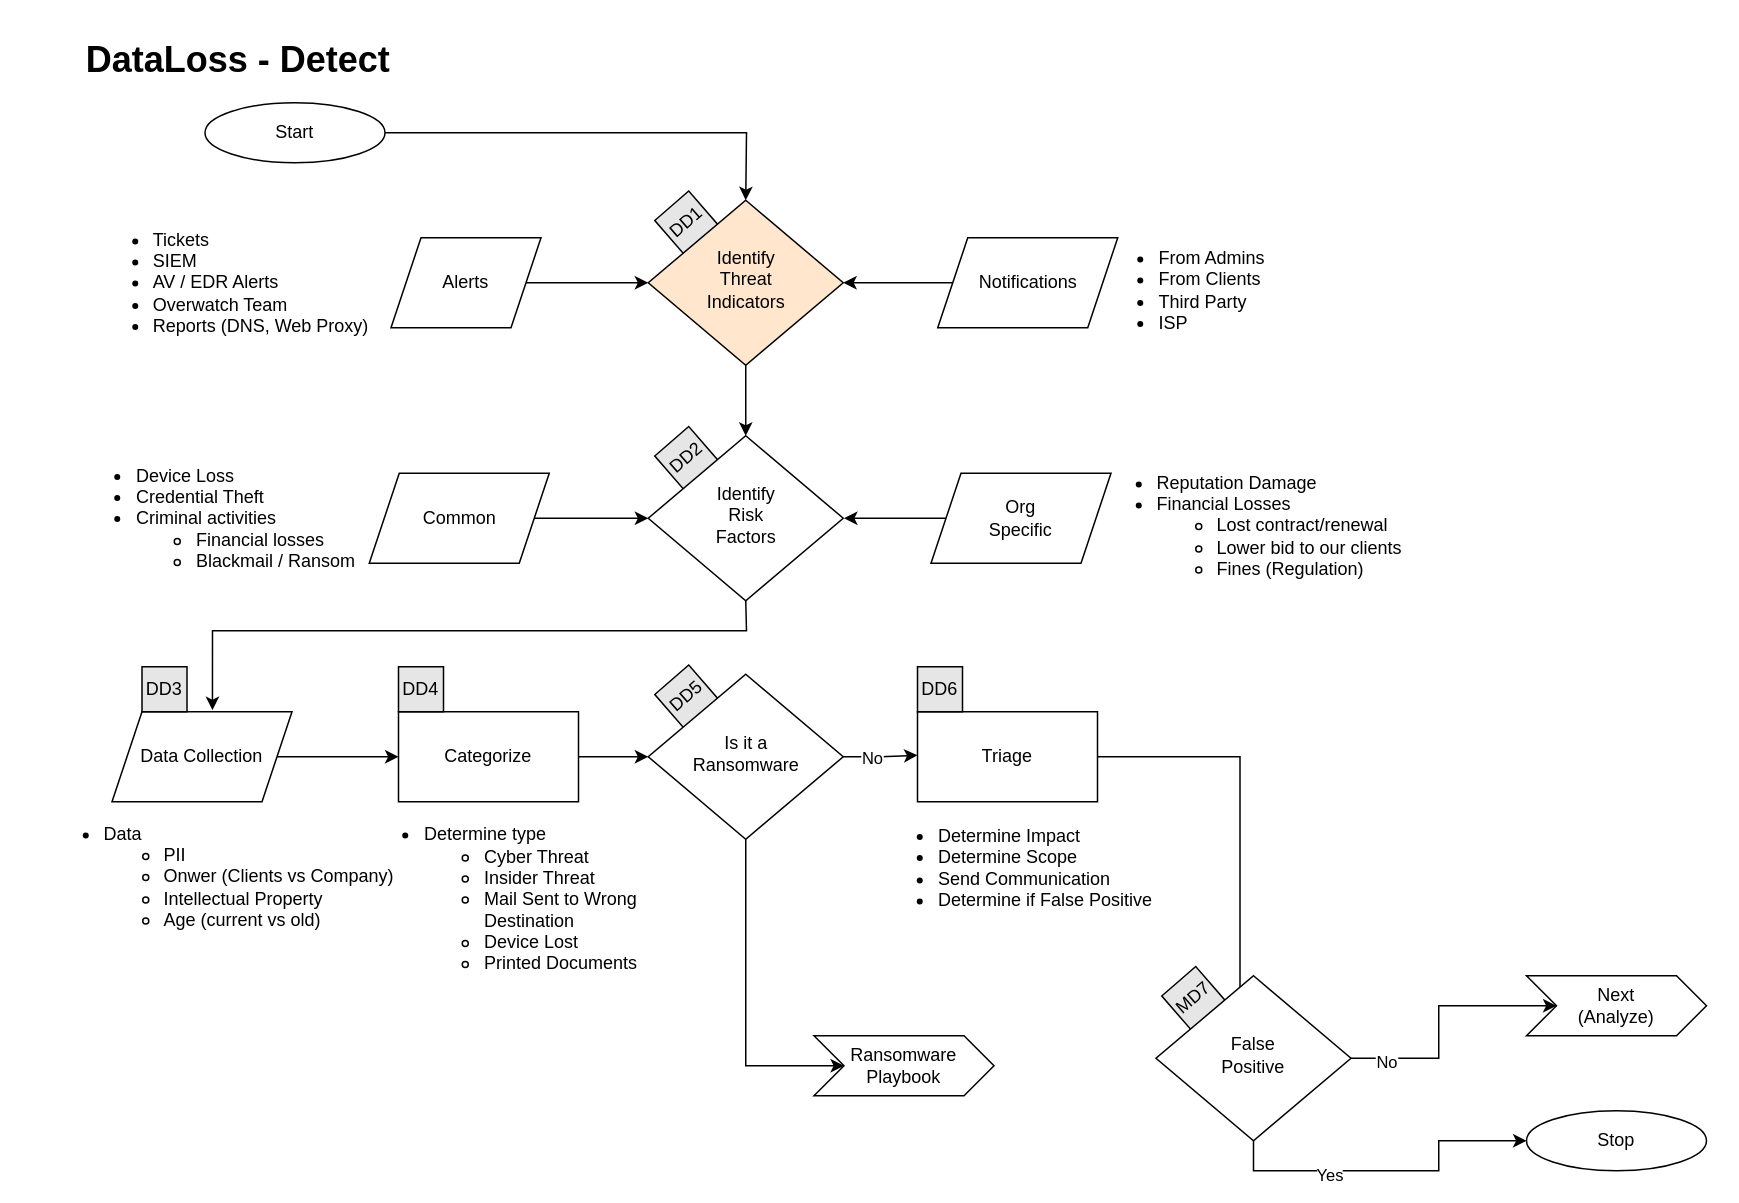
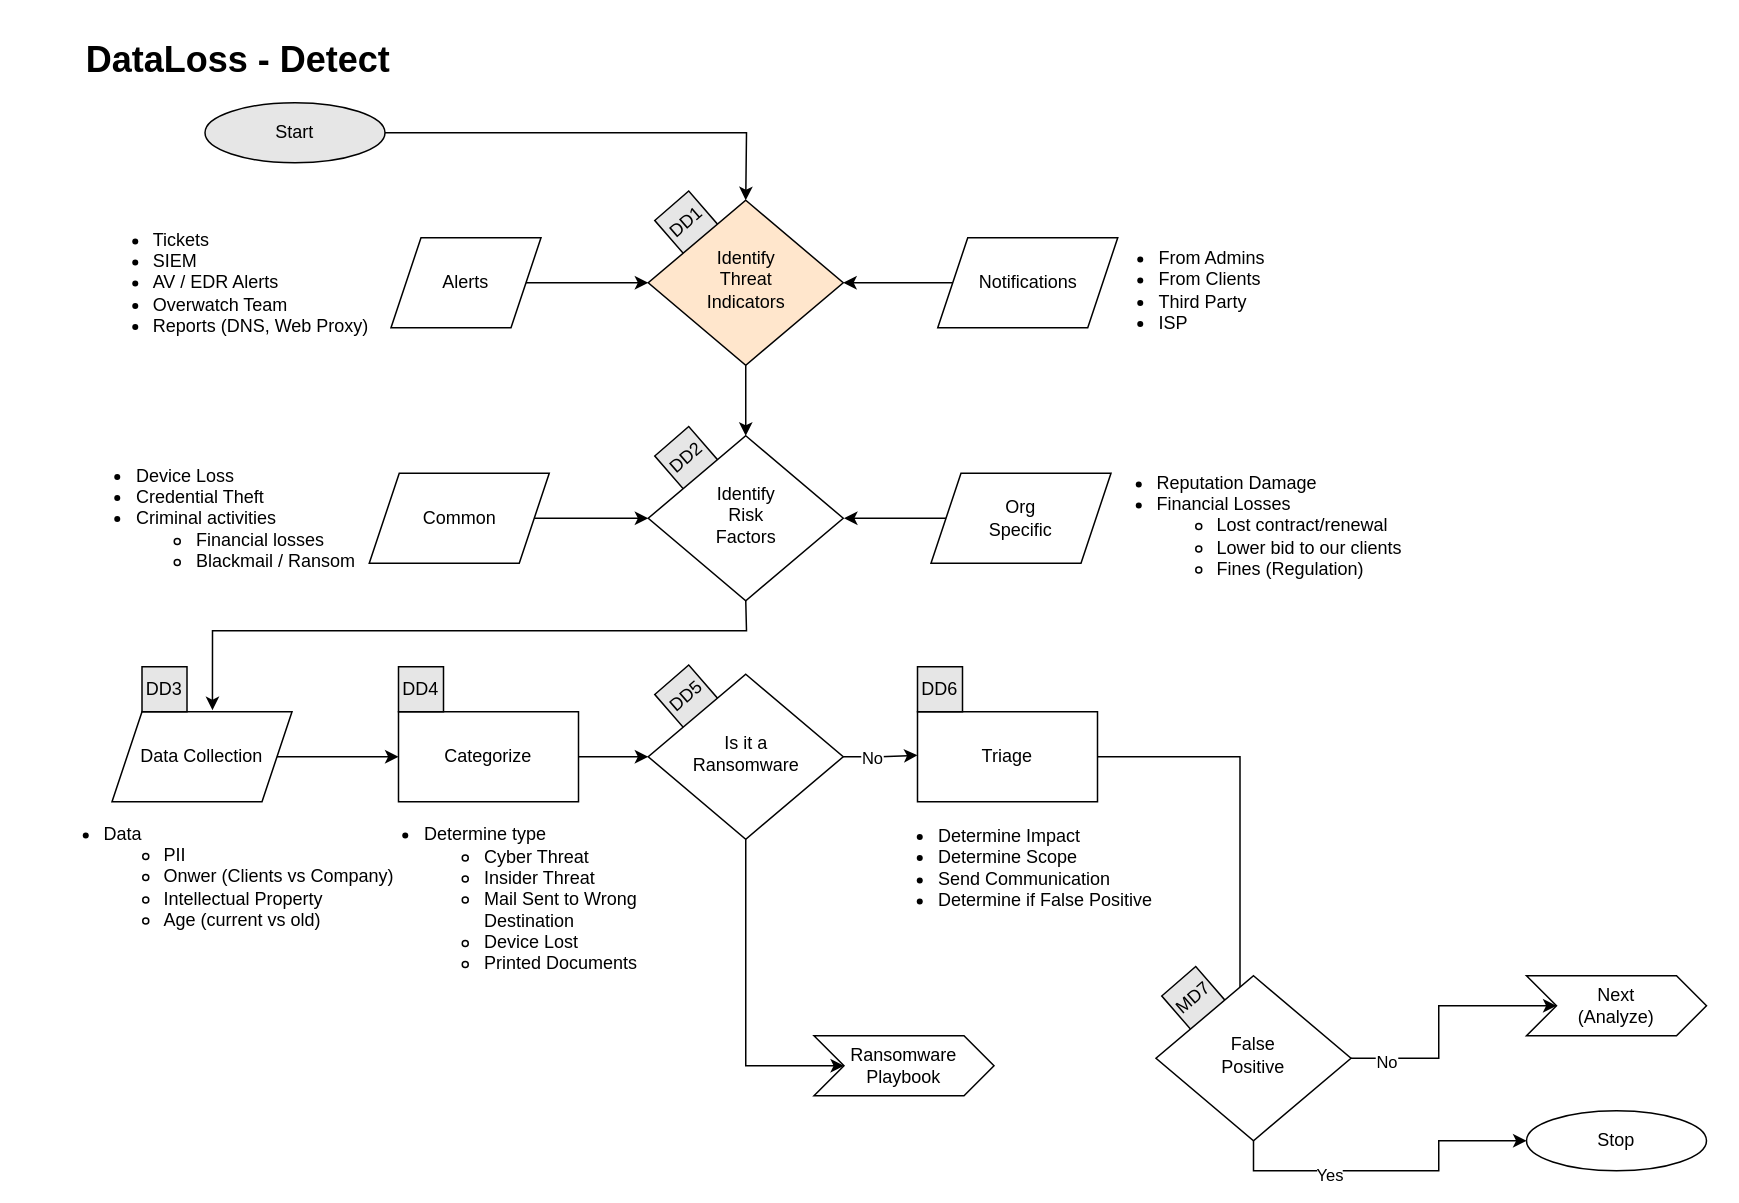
(295, 133) -> (295, 133)
